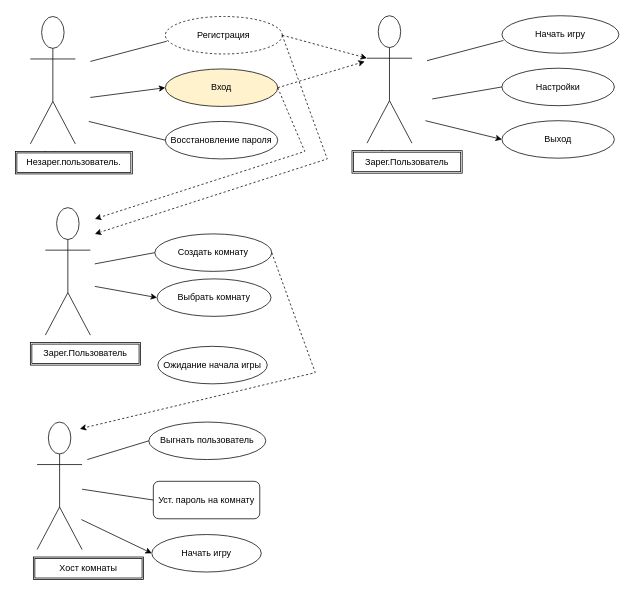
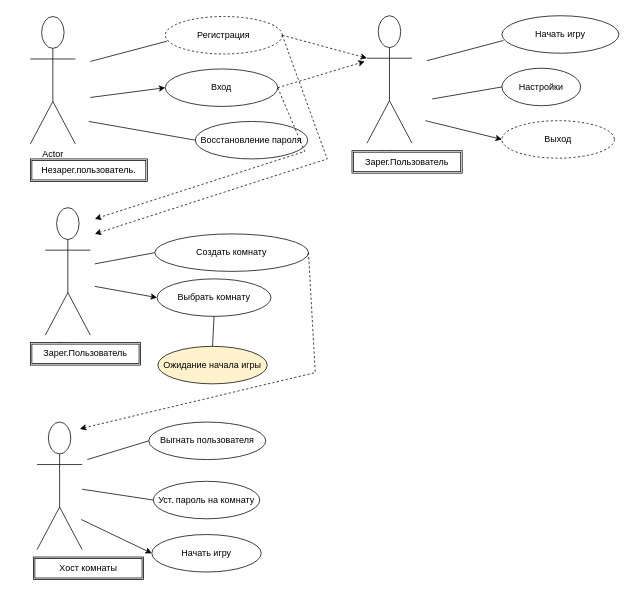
(222, 87) -> (222, 87)
(558, 87) -> (542, 87)
(558, 139) -> (558, 139)
(222, 140) -> (252, 140)
(74, 162) -> (89, 170)
(213, 252) -> (232, 252)
none -> (213, 331)
(213, 365) -> (213, 365)
(207, 441) -> (207, 441)
(207, 500) -> (207, 500)
